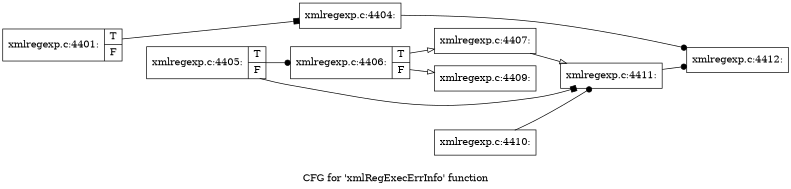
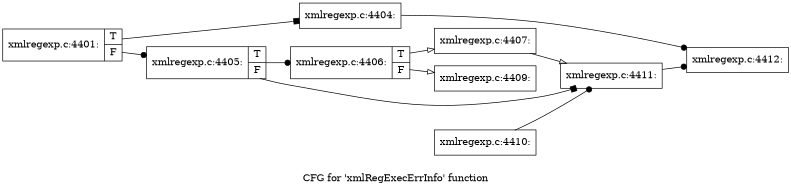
none -> (132, 54)
